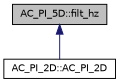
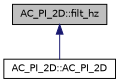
(60, 14) -> (60, 14)
